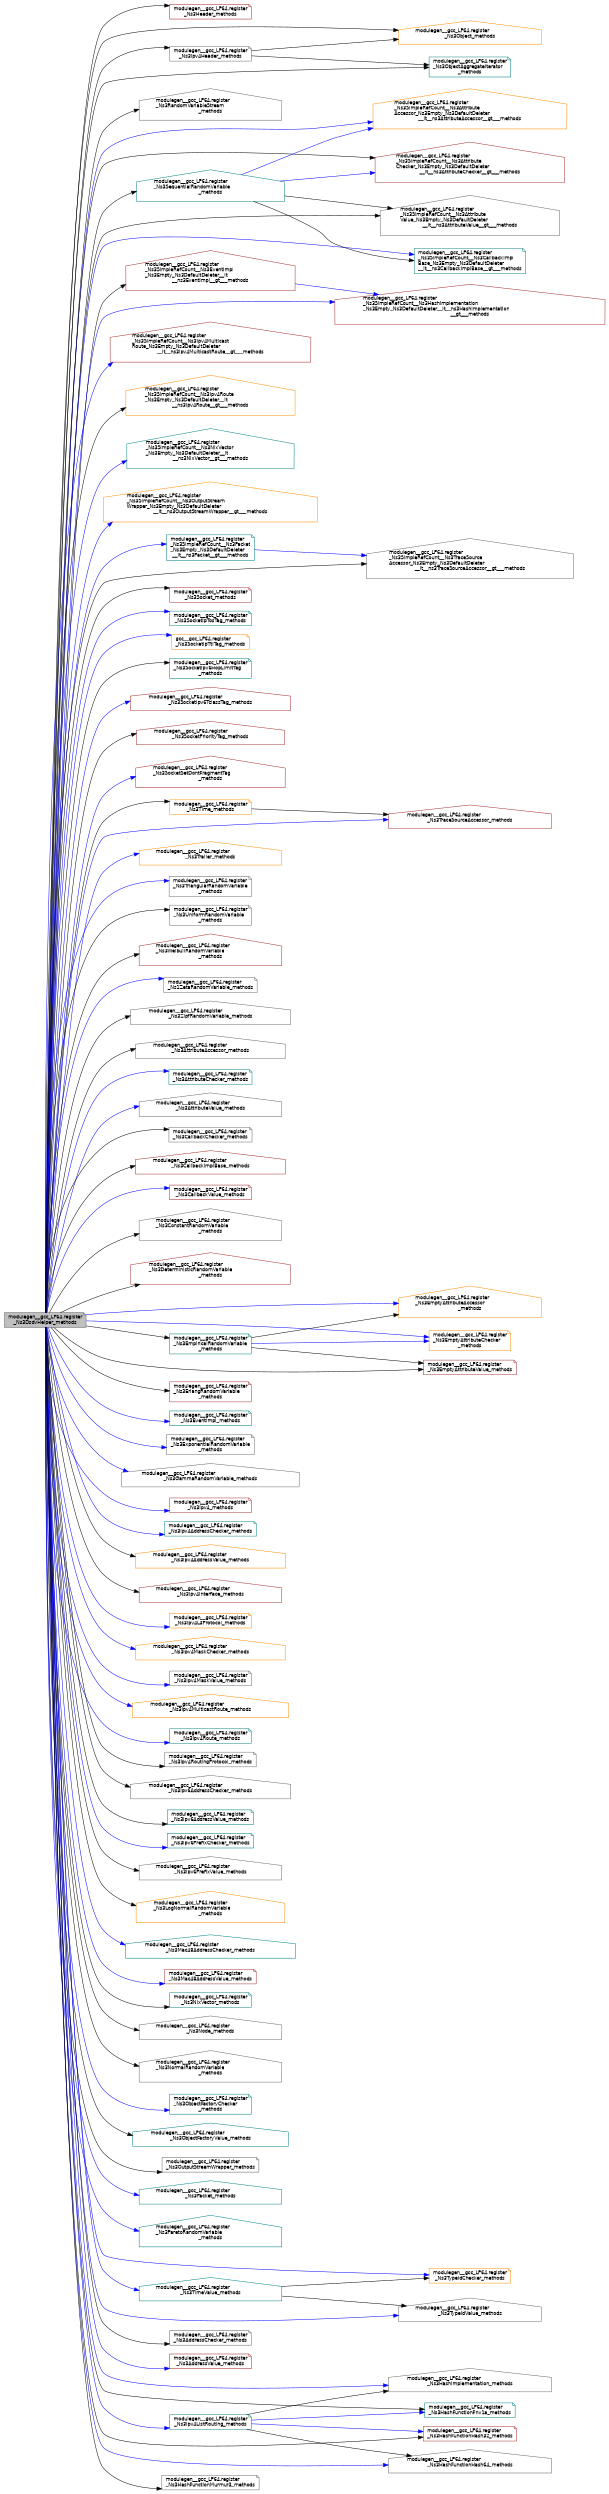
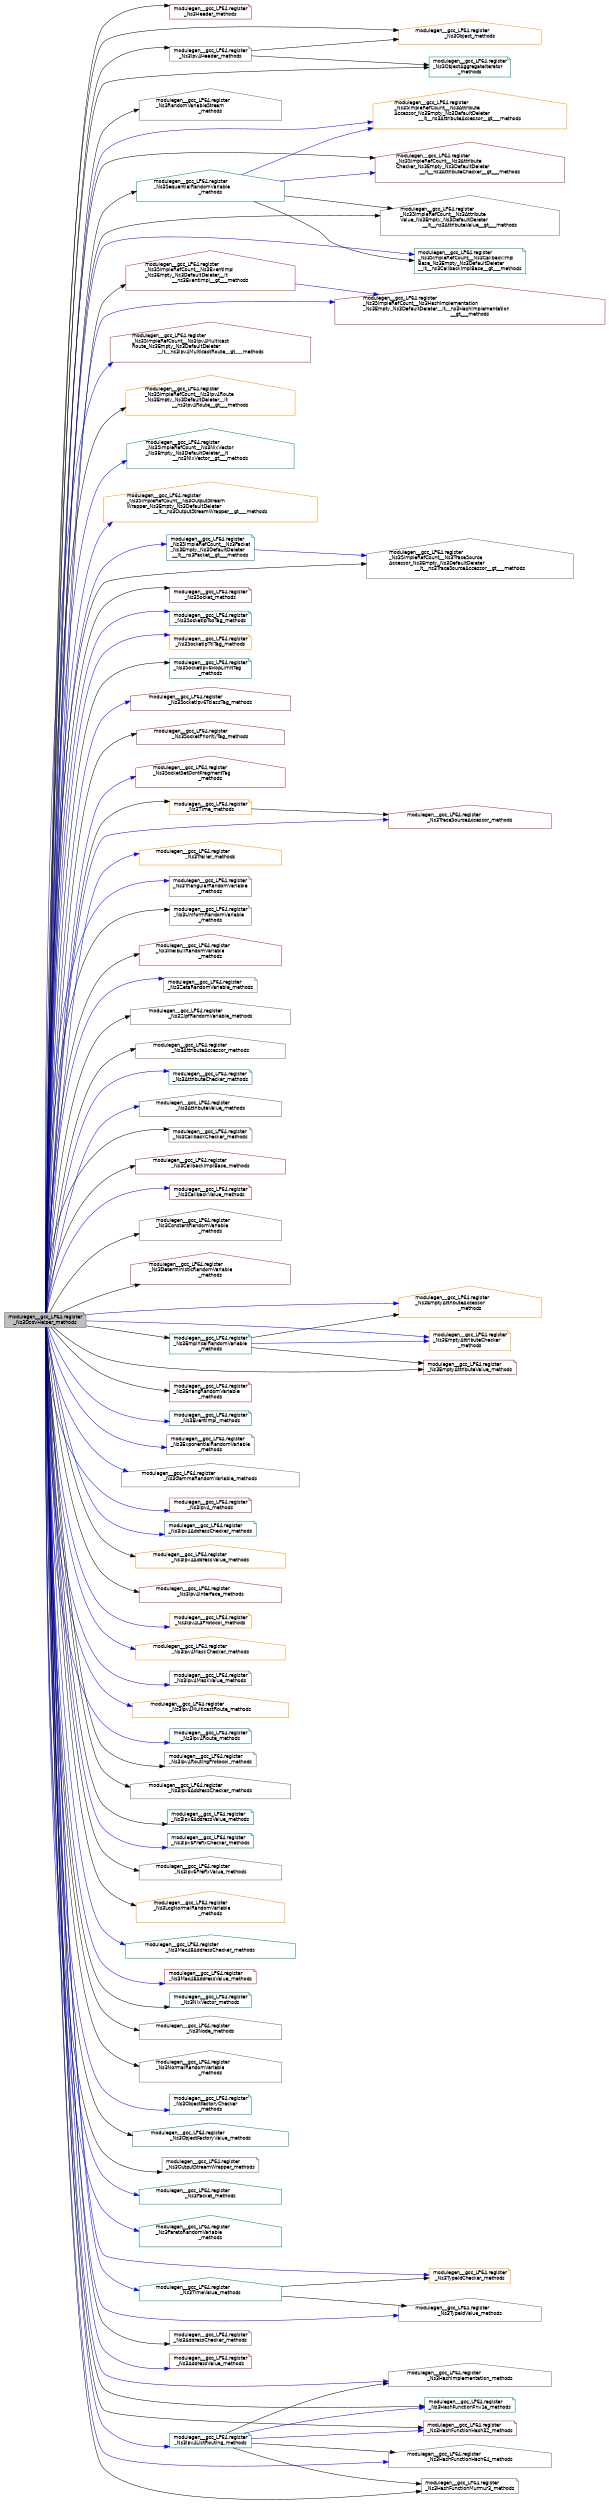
(210, 642) -> (210, 642)
(210, 985) -> (210, 985)
none -> (324, 2472)
